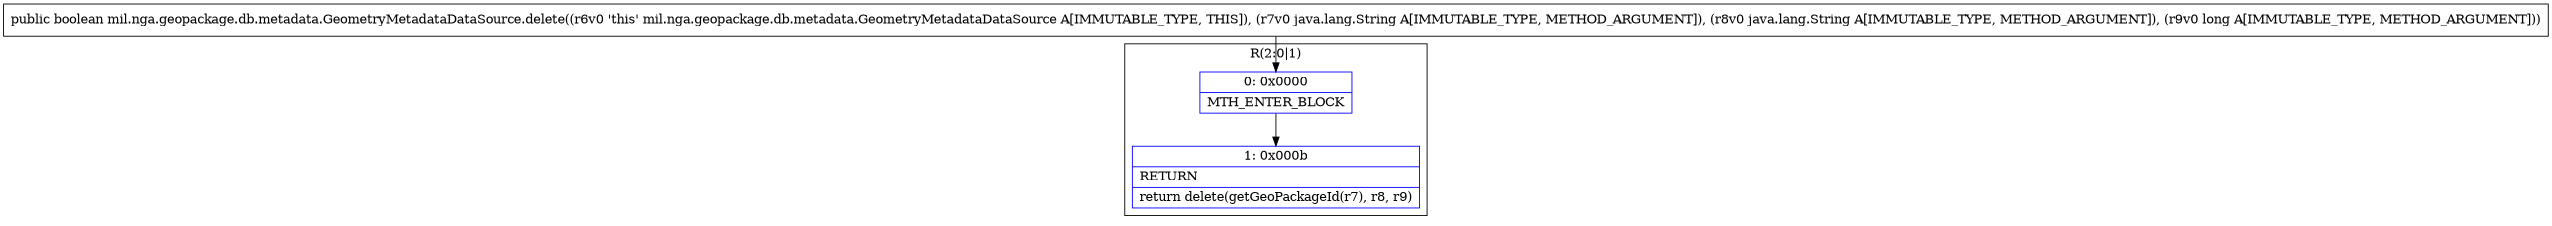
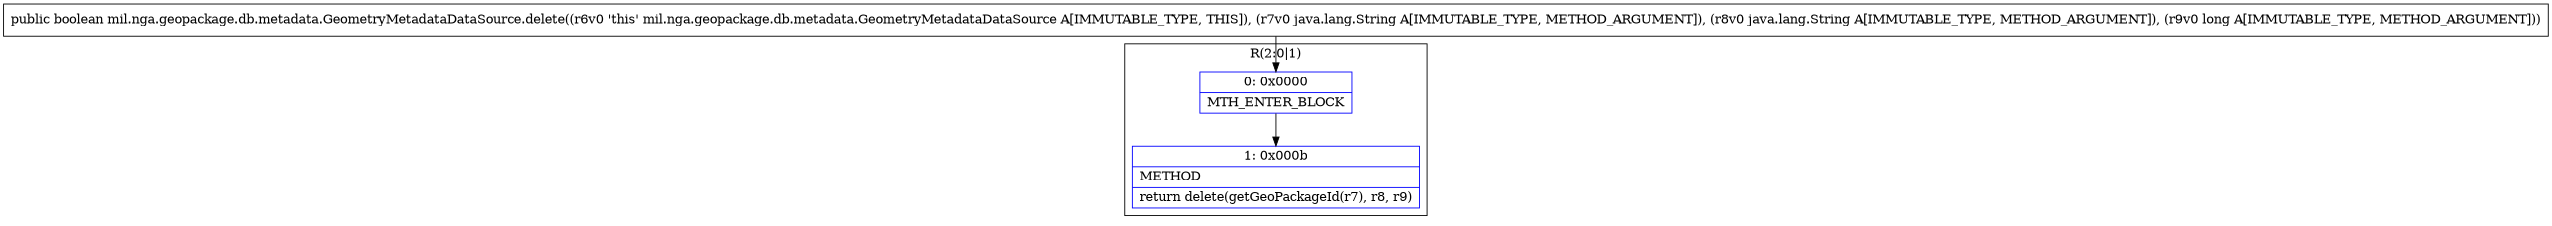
(1169, 177) -> (1170, 177)
